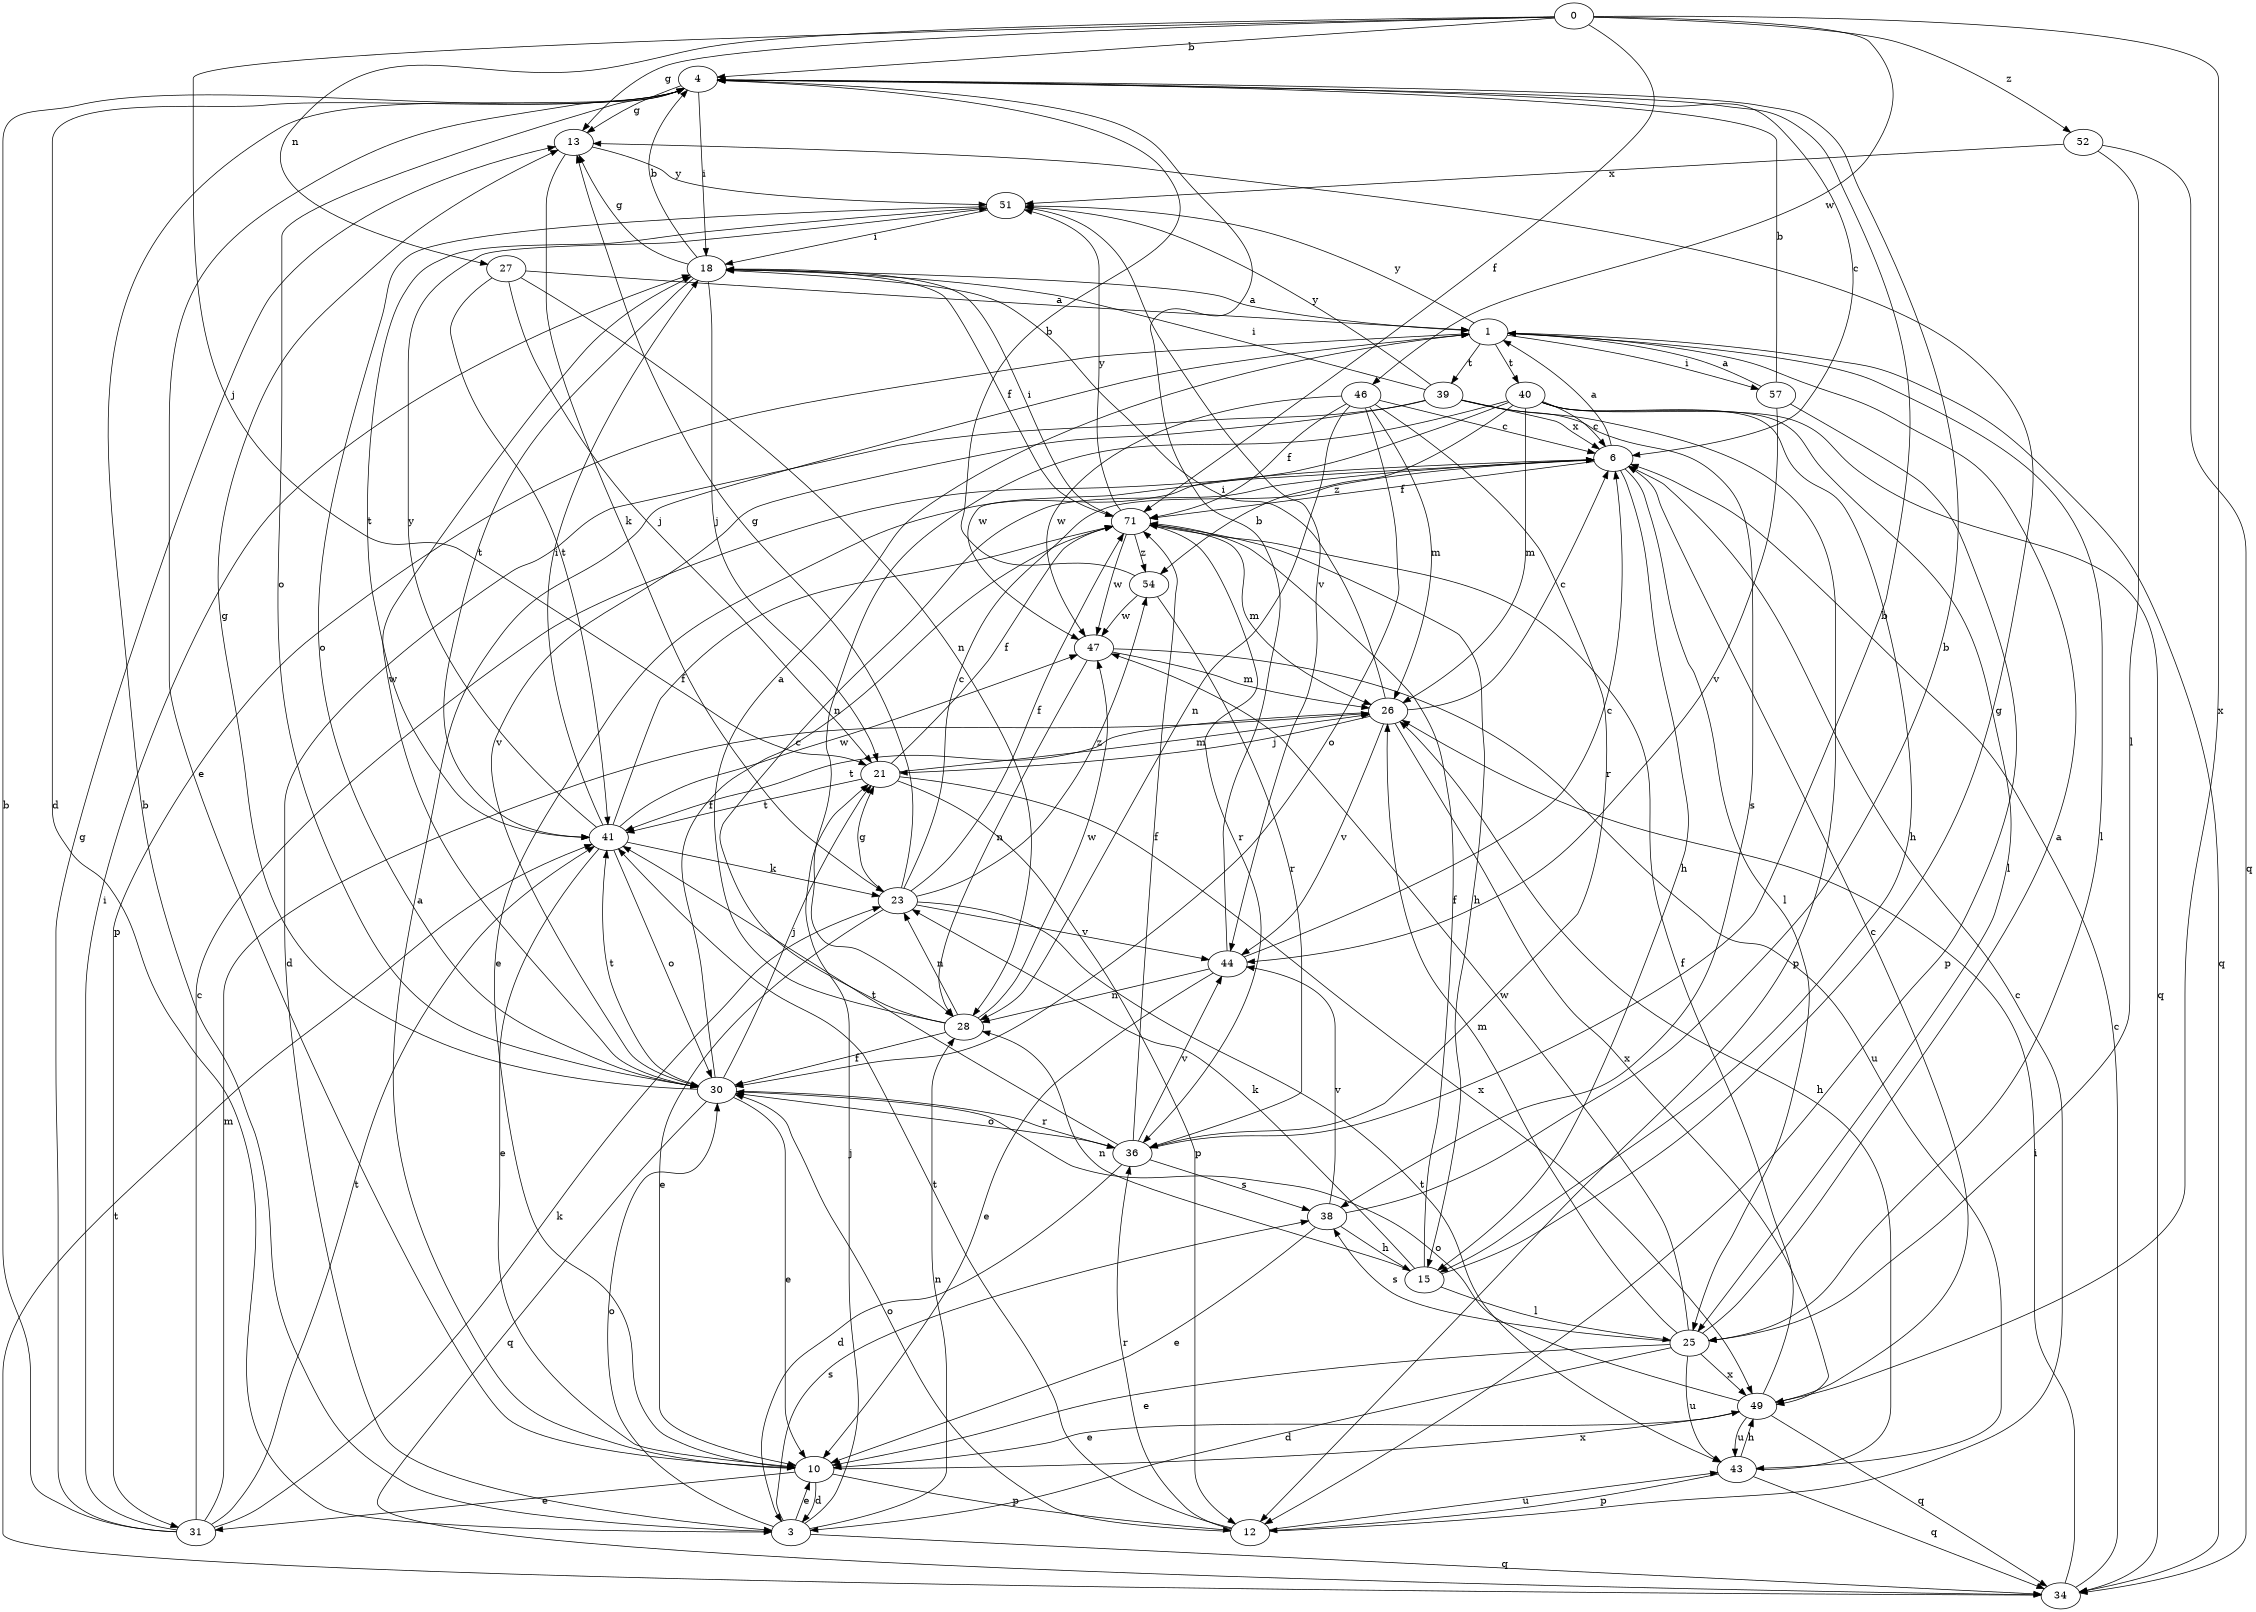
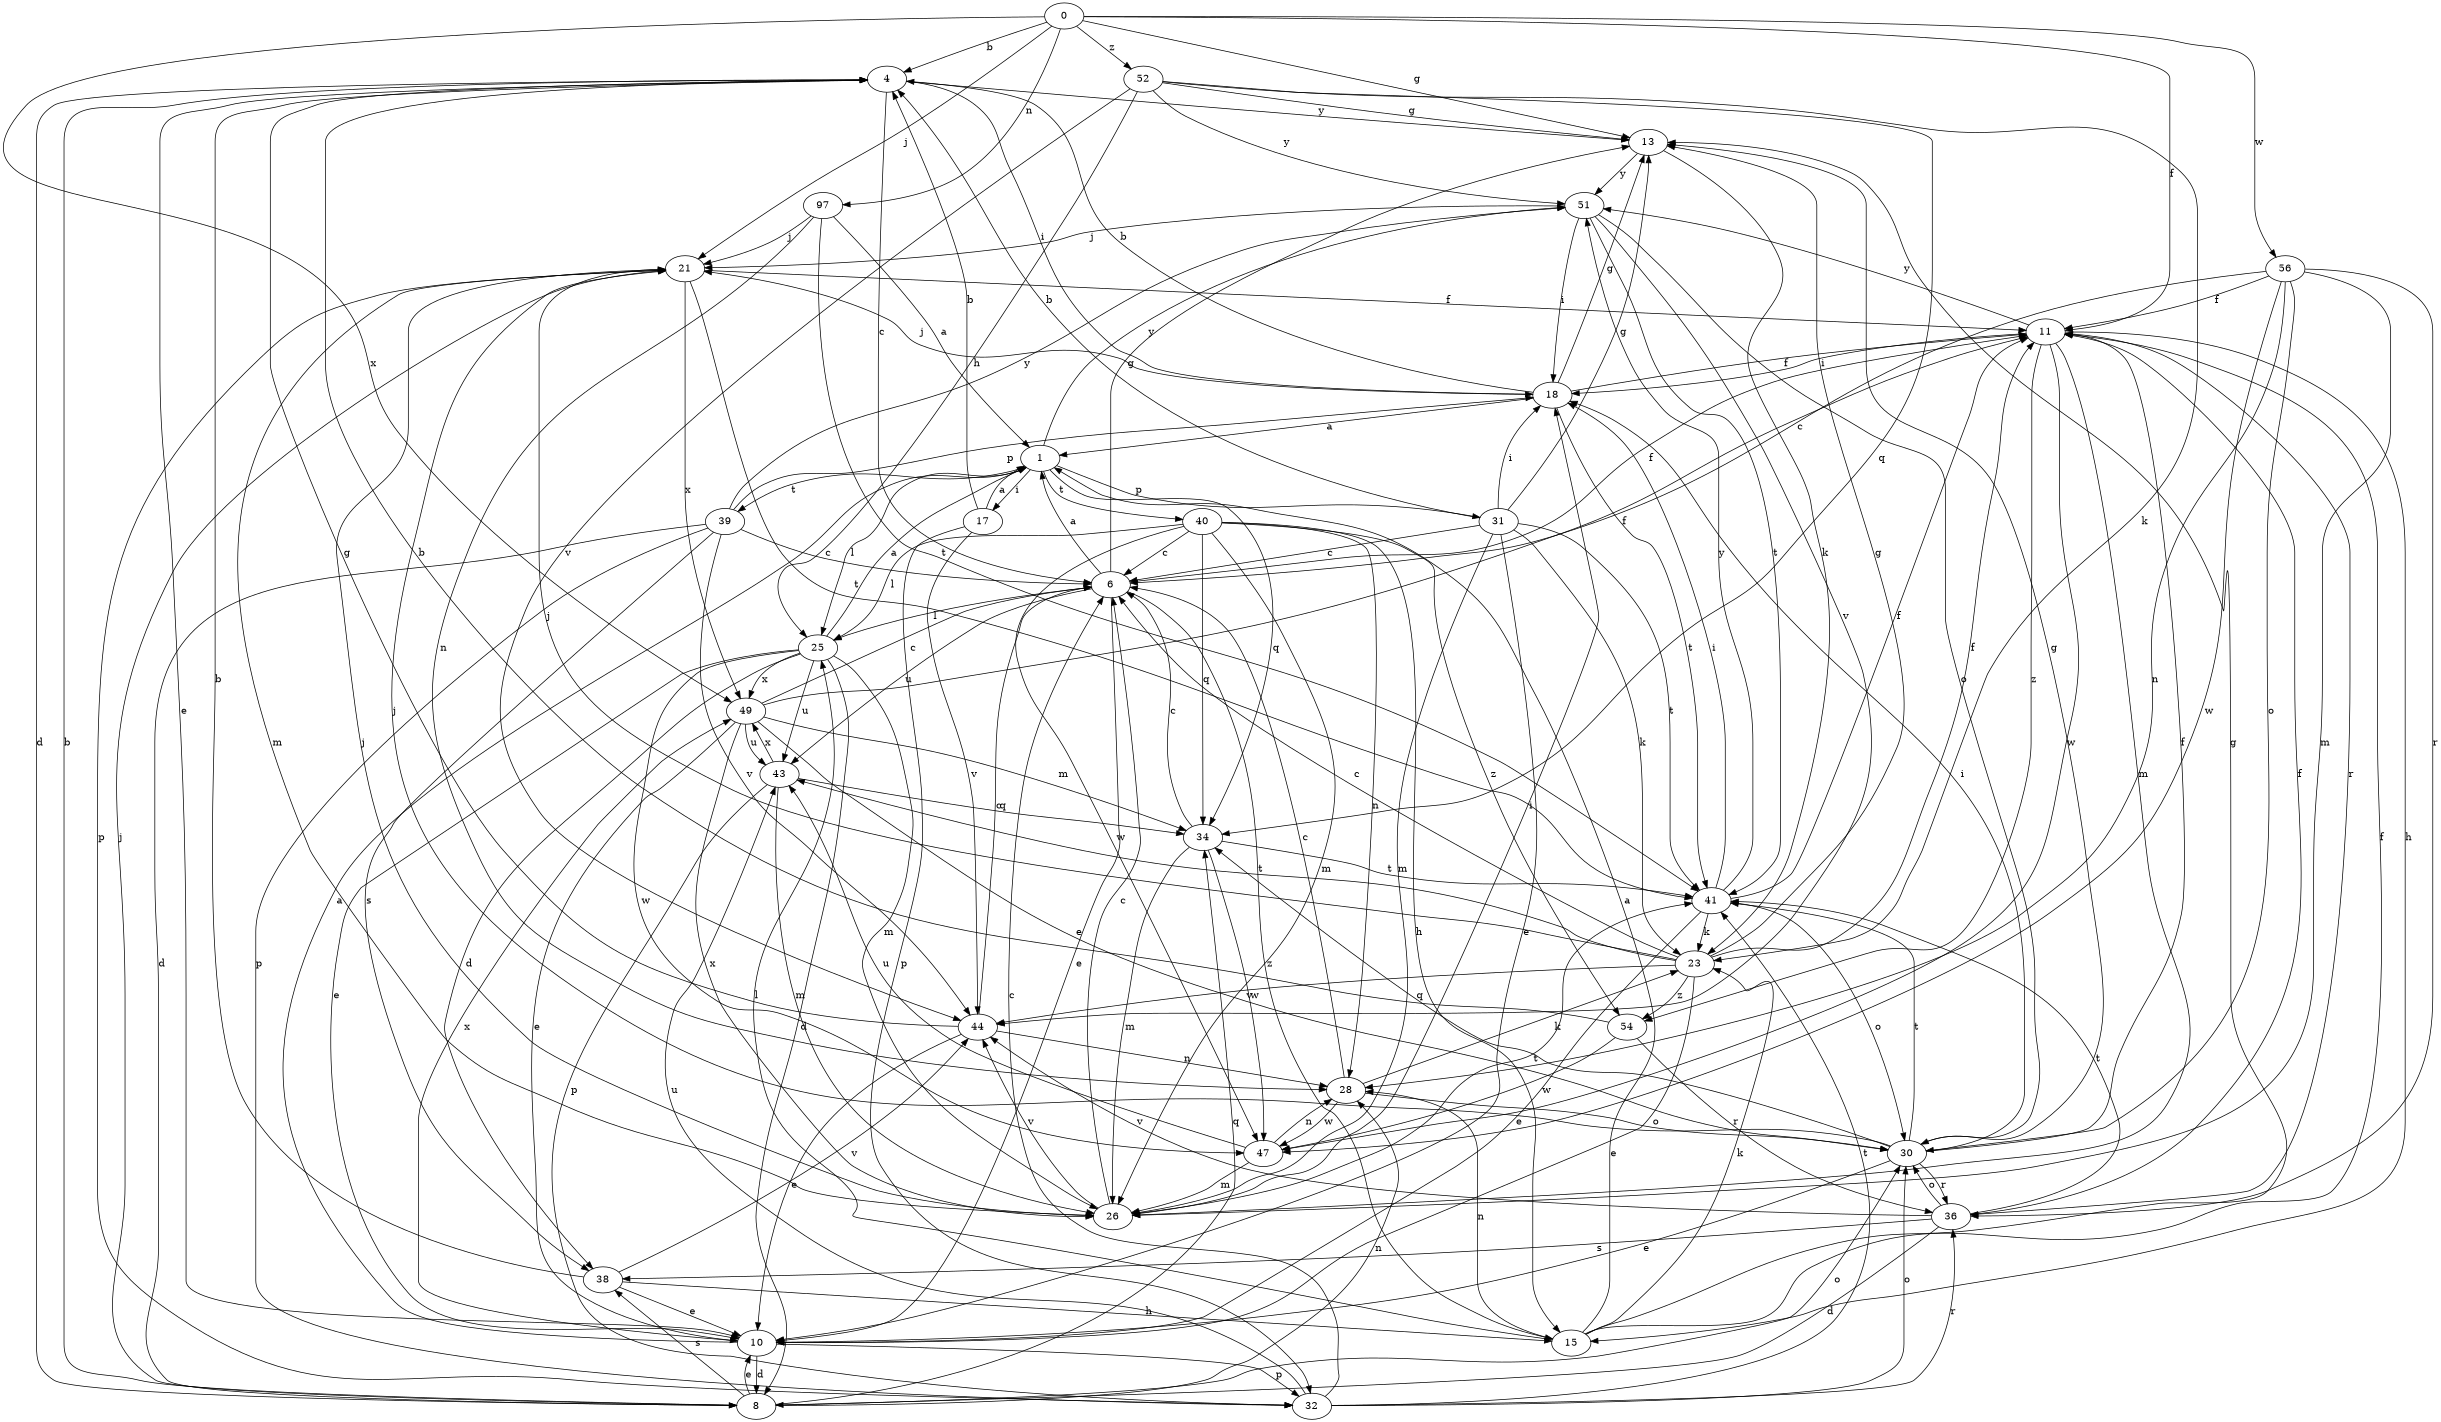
(637, 111) -> (1322, 111)
none -> (1392, 114)
none -> (2176, 168)
(1612, 174) -> (1287, 142)
none -> (1137, 226)
(1872, 253) -> none
(506, 269) -> (823, 206)
none -> (1229, 286)
(1254, 332) -> (1010, 458)
(1361, 395) -> (2285, 269)
(1776, 395) -> (983, 522)
(1576, 427) -> (828, 553)
(747, 512) -> (761, 806)
(1131, 522) -> (2046, 332)
(1260, 522) -> (347, 553)
none -> (559, 558)
(279, 562) -> none
(872, 570) -> (1573, 777)
none -> (941, 649)
(393, 680) -> (1962, 774)
(842, 737) -> (1249, 997)
(2132, 743) -> (977, 364)
(863, 838) -> (549, 616)
(1684, 869) -> (1270, 964)
(941, 964) -> (1558, 1027)
(1617, 1055) -> (768, 1069)
(857, 1059) -> (1656, 1122)
(1820, 1090) -> (801, 996)
(2036, 1154) -> (1130, 1027)
(1439, 1248) -> (1079, 932)
(1395, 1280) -> (469, 964)
(1751, 1438) -> (768, 743)
(509, 1501) -> (1420, 1151)
(1921, 1501) -> (1064, 774)
(791, 1533) -> (756, 1406)
(1250, 1533) -> (1312, 1406)
